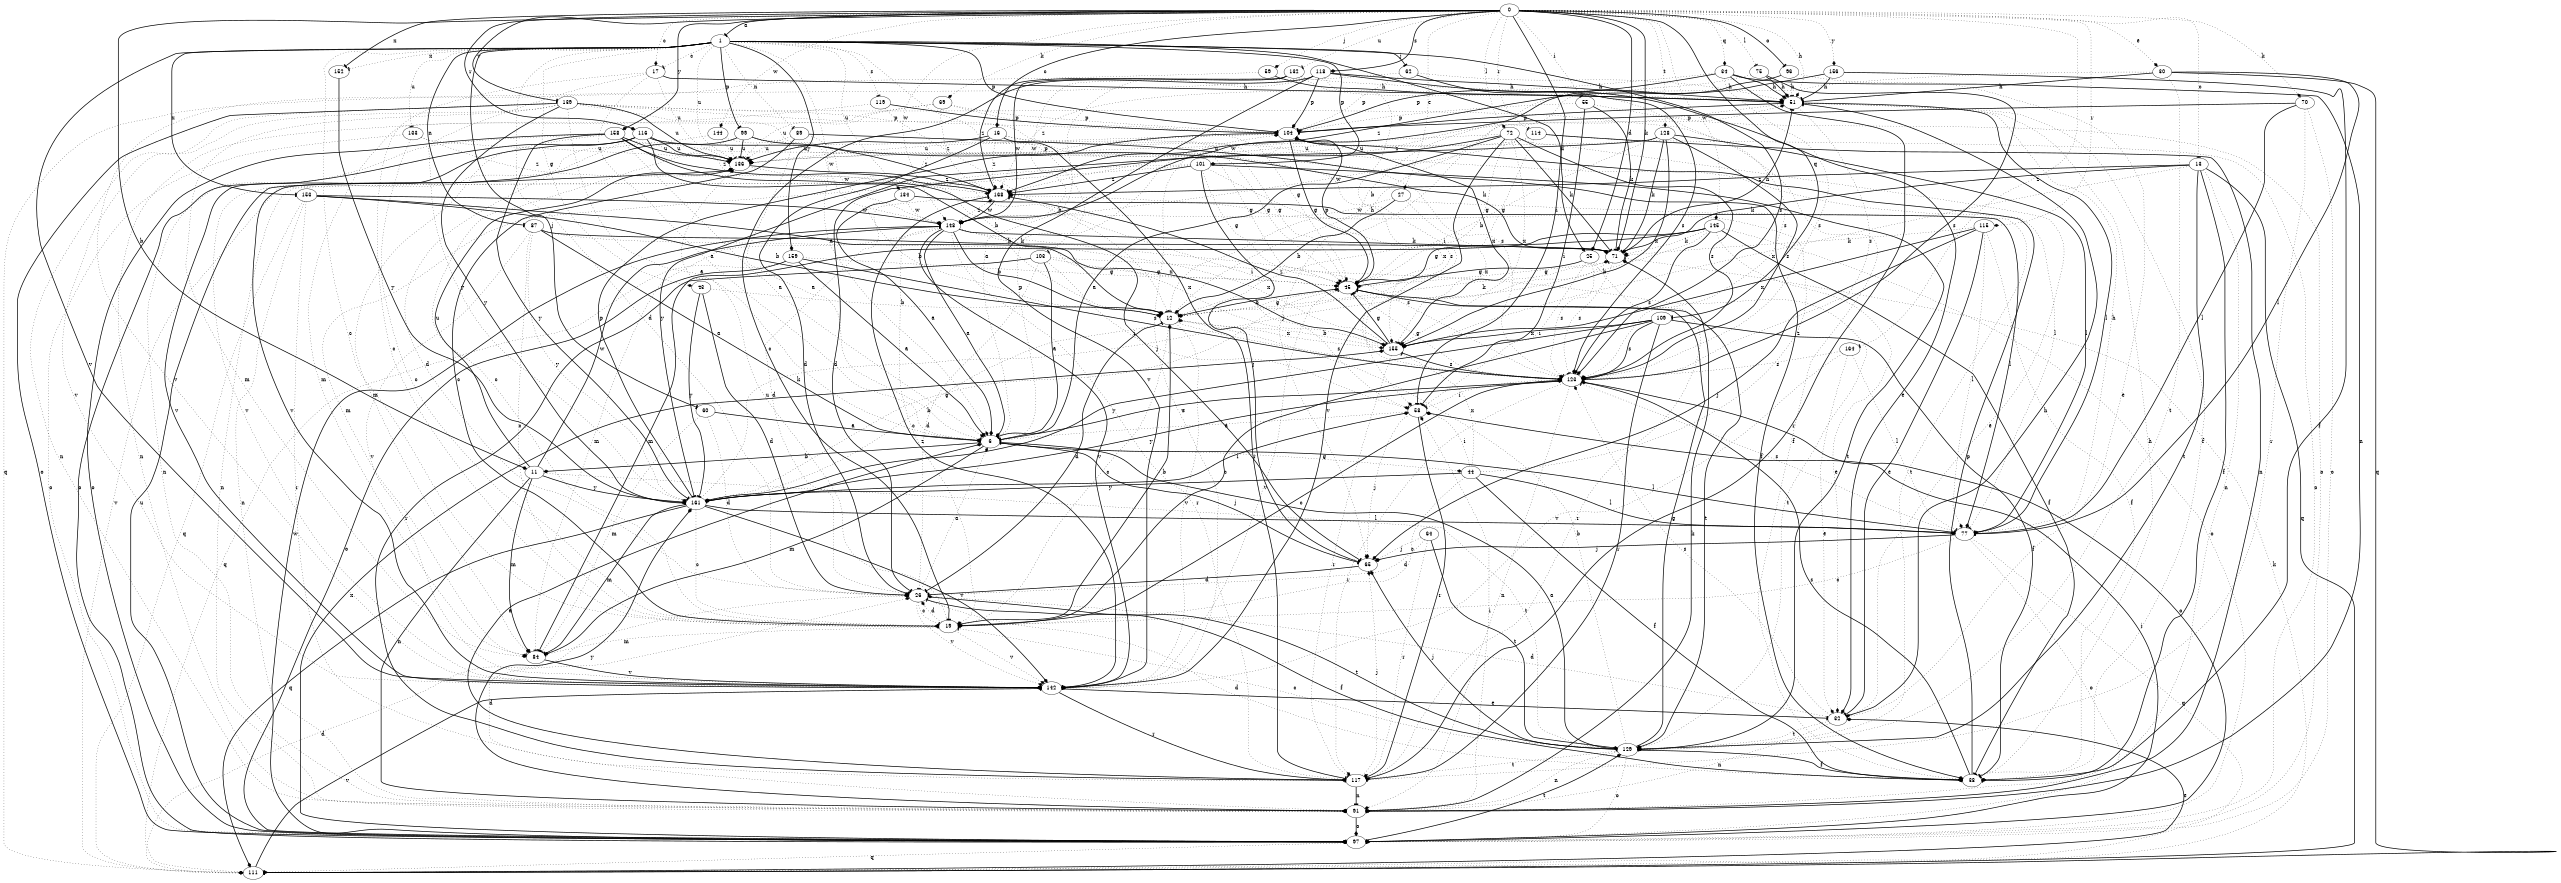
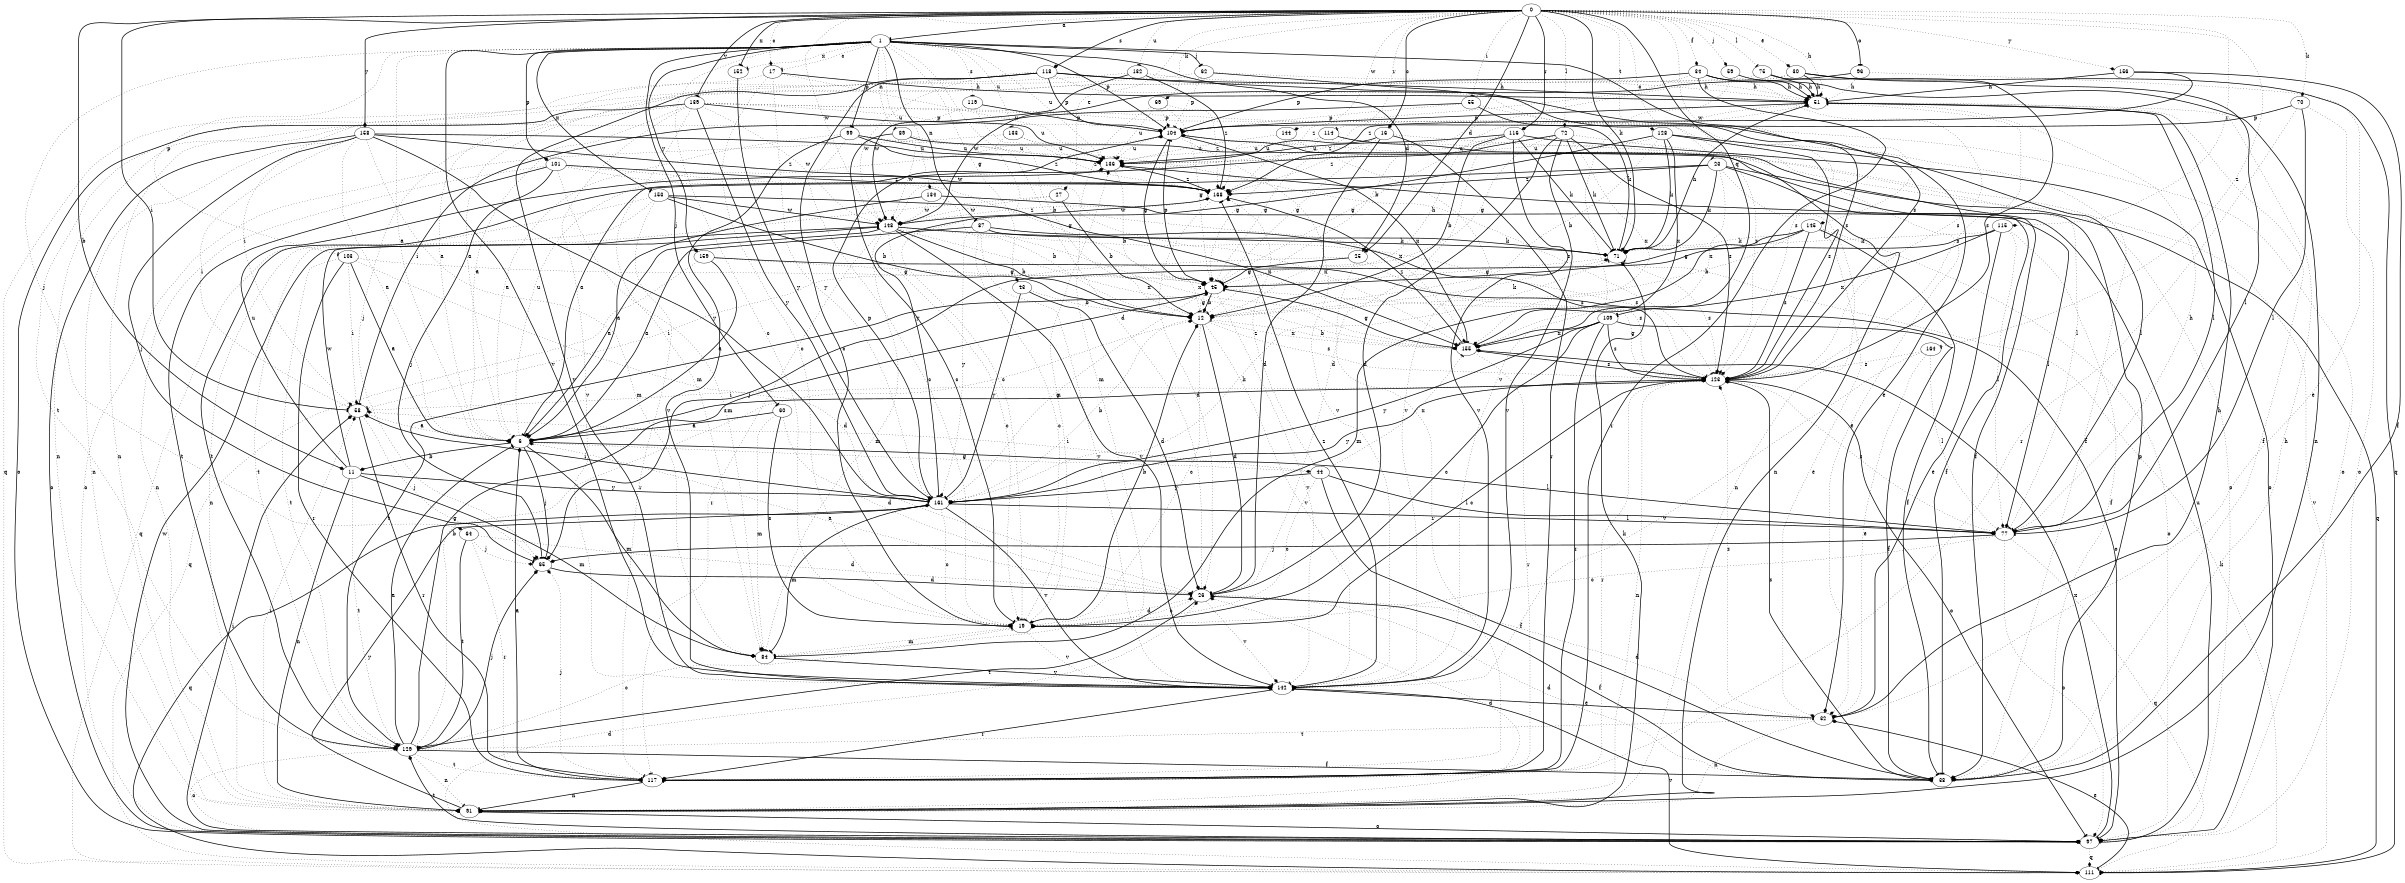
(1724, 41) -> (1692, 41)
none -> (116, 97)
(2199, 164) -> (1717, 164)
(1021, 288) -> (539, 288)
(1161, 326) -> (1200, 233)
none -> (807, 607)
